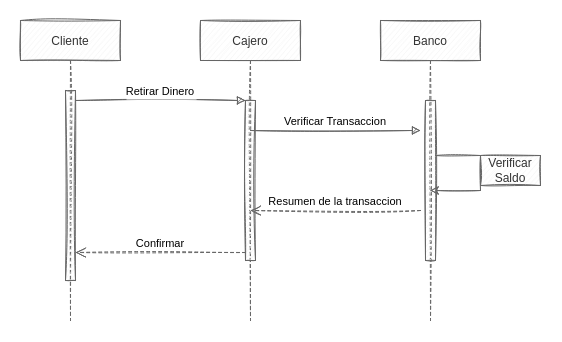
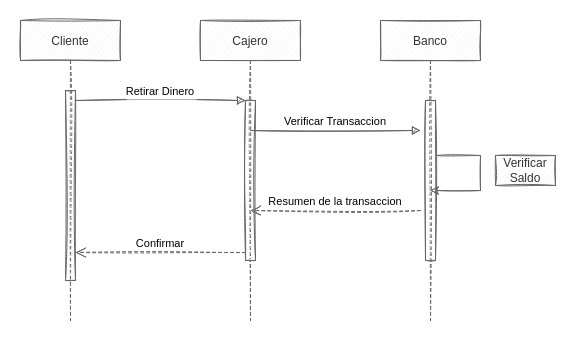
(511, 171) -> (526, 171)
